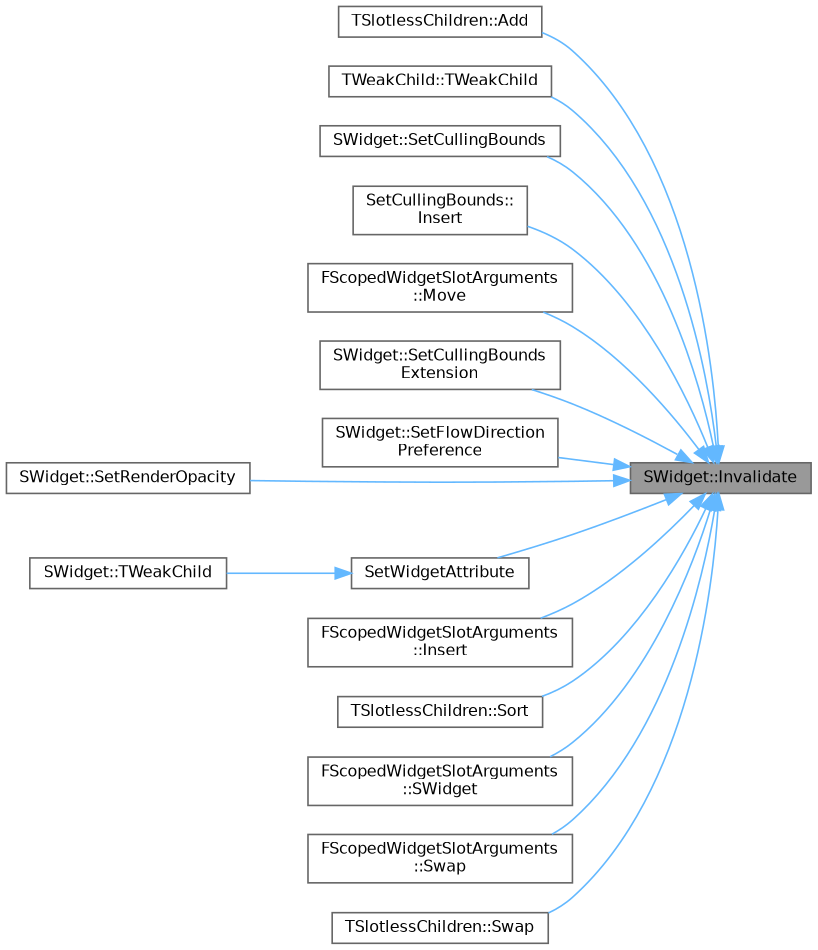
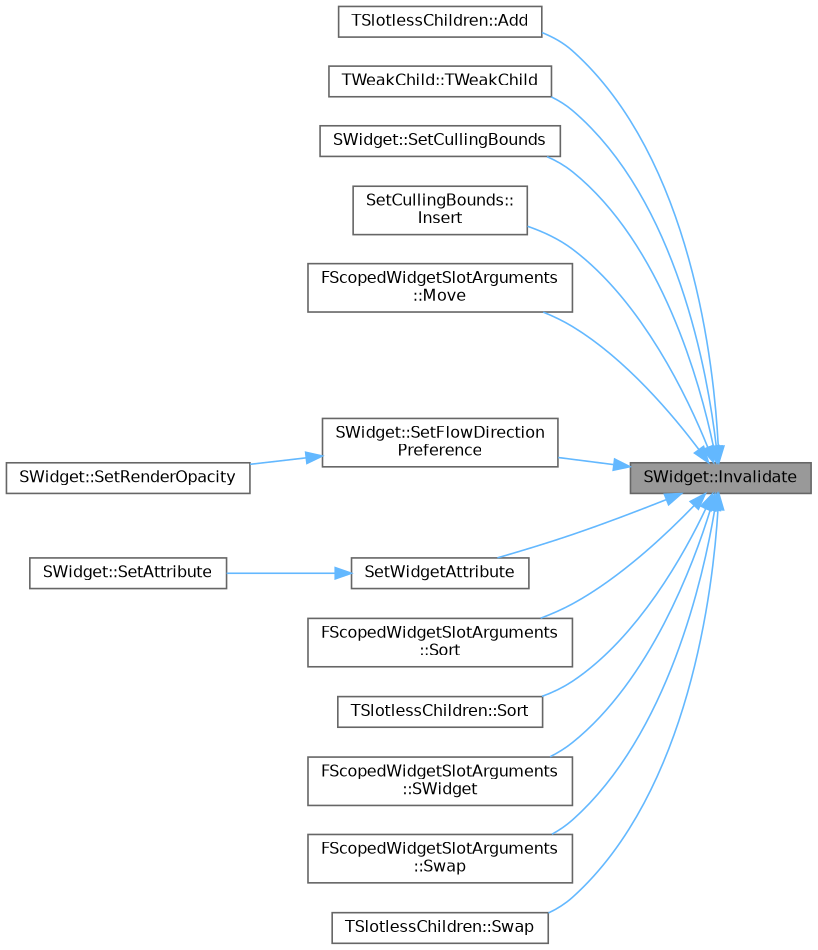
(440, 365) -> none
(432, 482) -> (278, 461)
(128, 573) -> (128, 573)
(440, 643) -> (440, 643)
